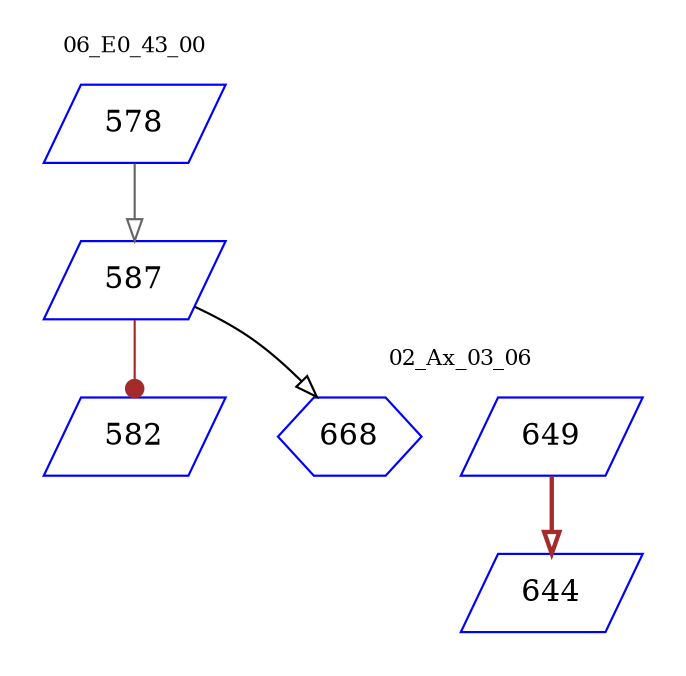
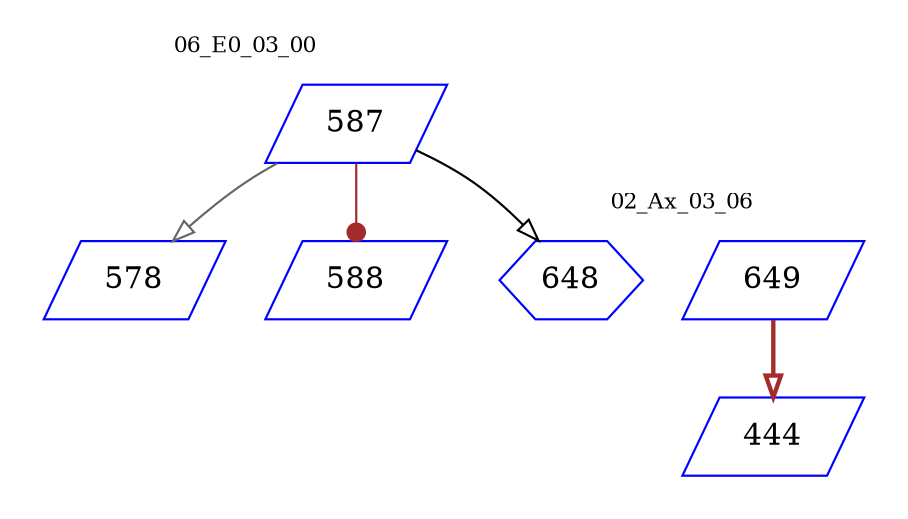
(135, 47) -> (245, 47)
(135, 191) -> (232, 192)
(135, 437) -> (356, 280)
(350, 437) -> (571, 280)
(552, 593) -> (773, 437)
